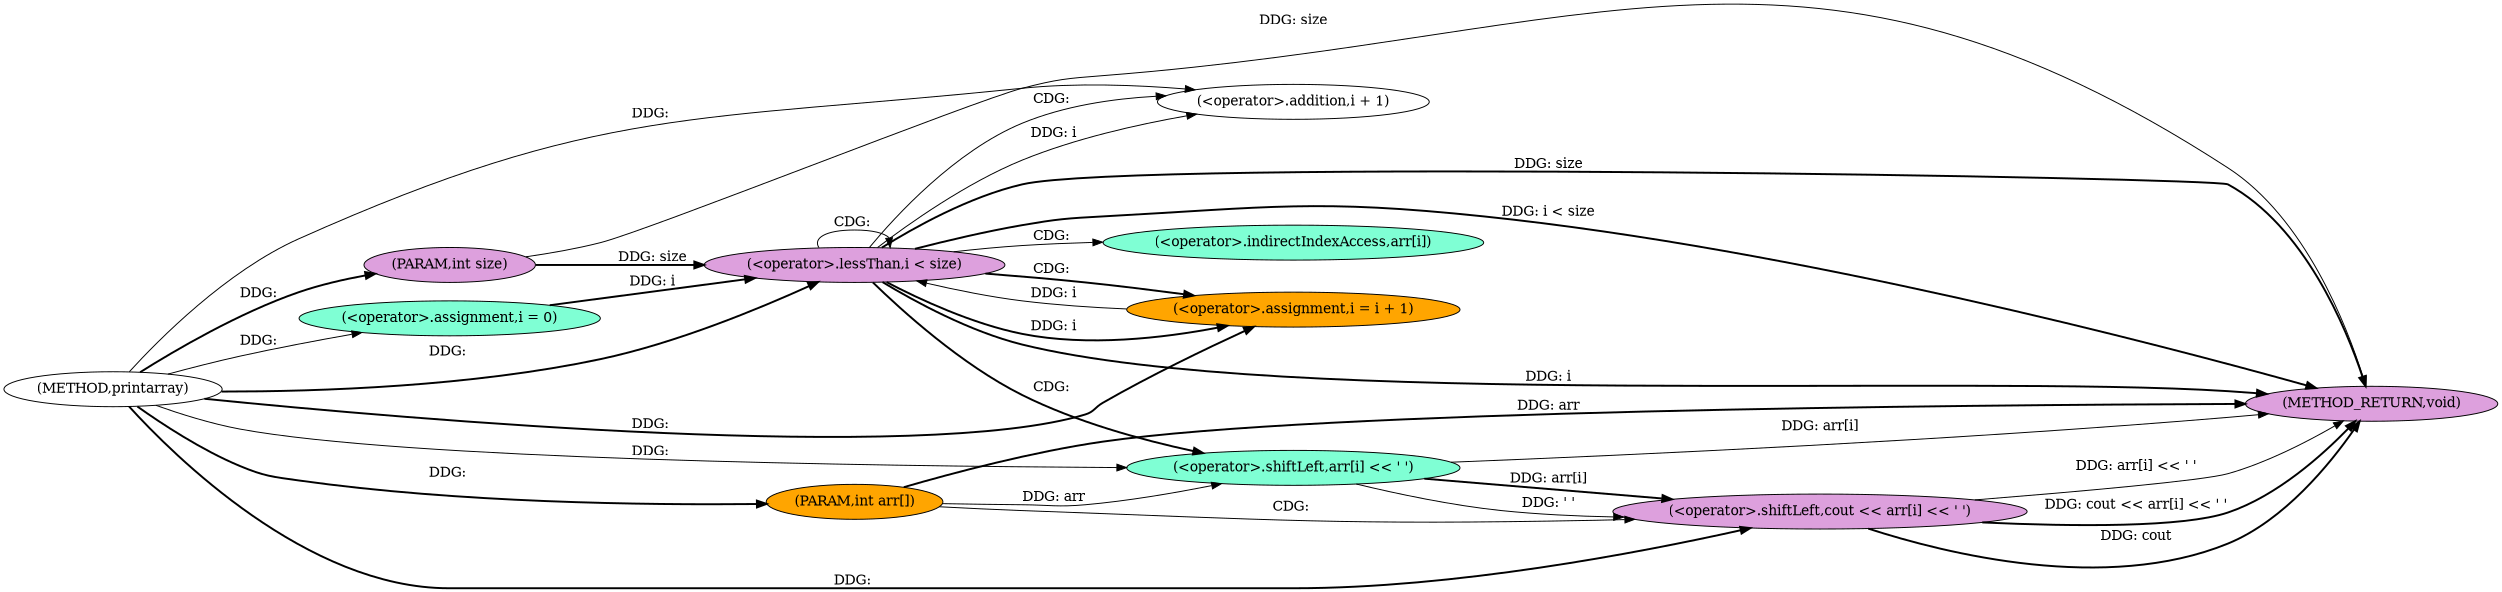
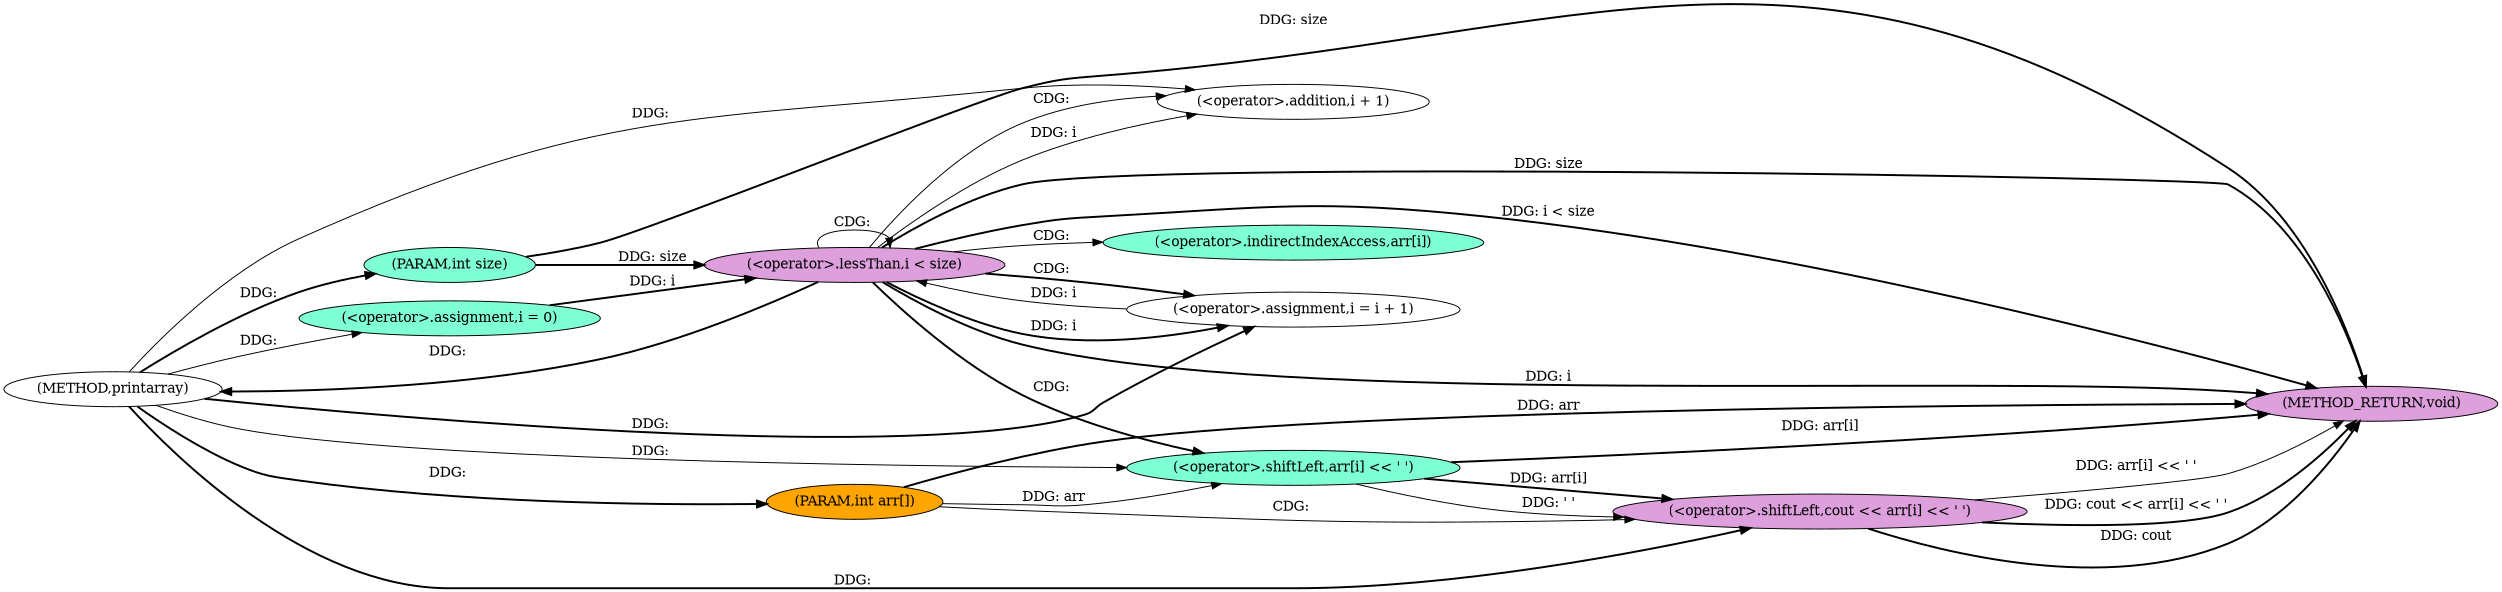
(1504, 25) -> (1504, 25)
(450, 265) -> (450, 265)
(1293, 310) -> (1293, 310)
(522, 373) -> (532, 371)
(1855, 443) -> (1855, 443)
